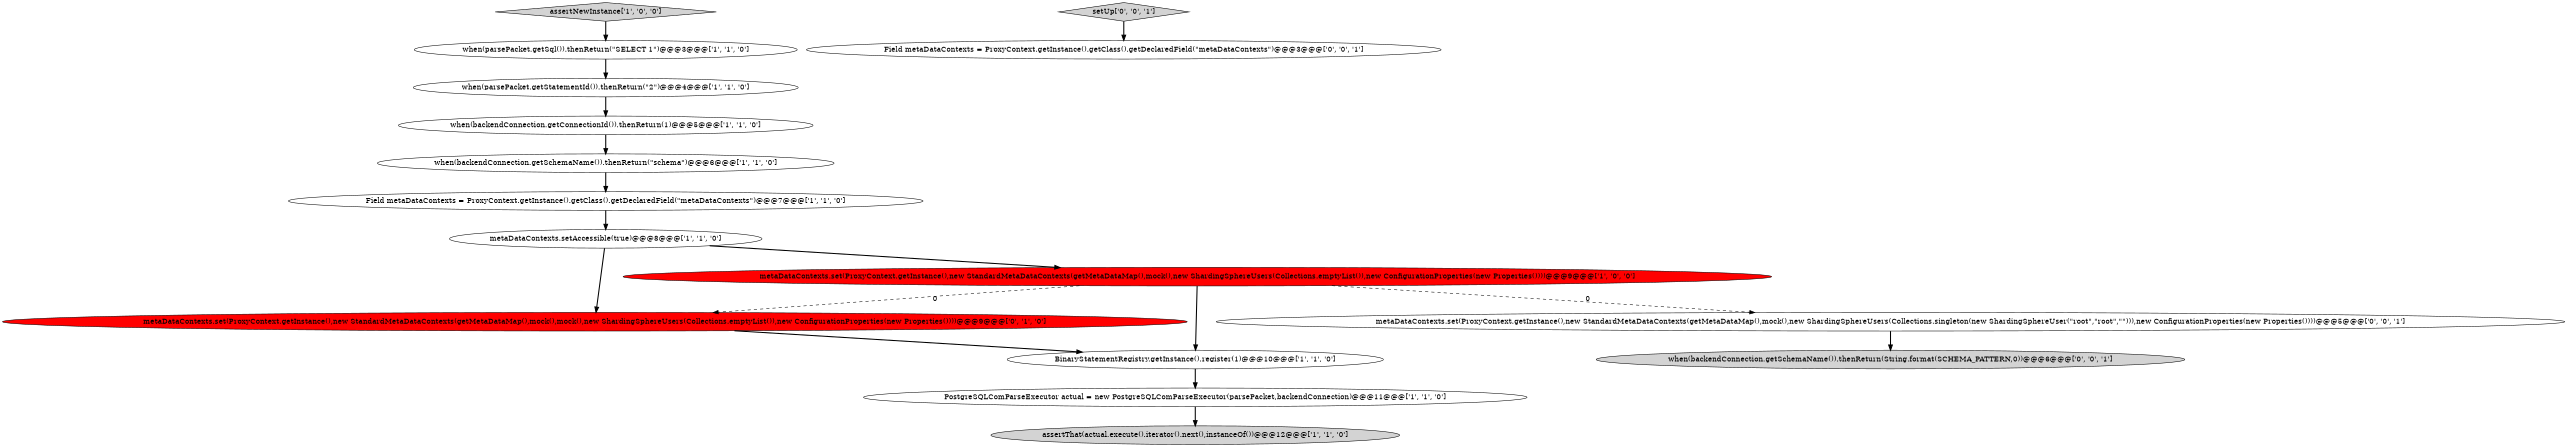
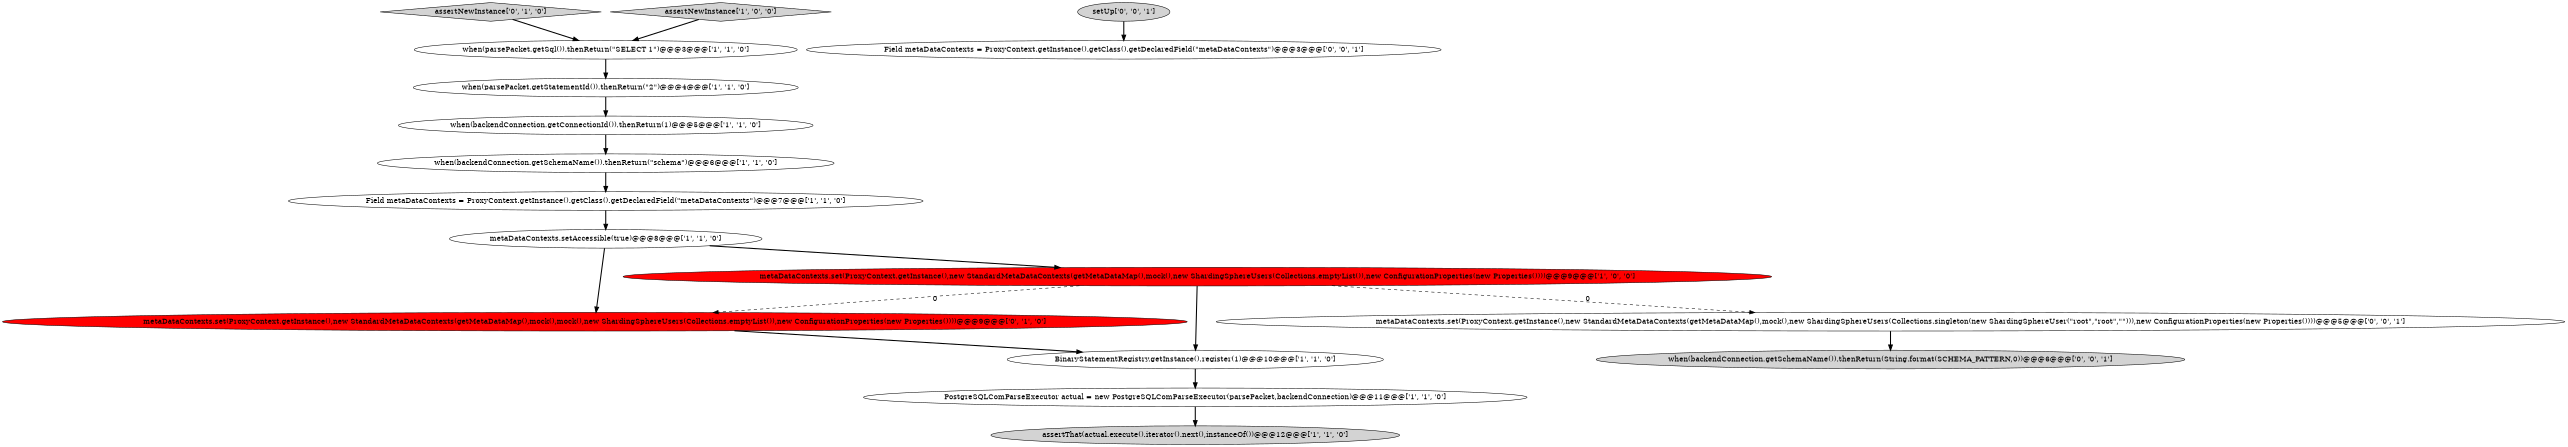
none -> (491, 12)
(1124, 12) -> (1124, 12)
